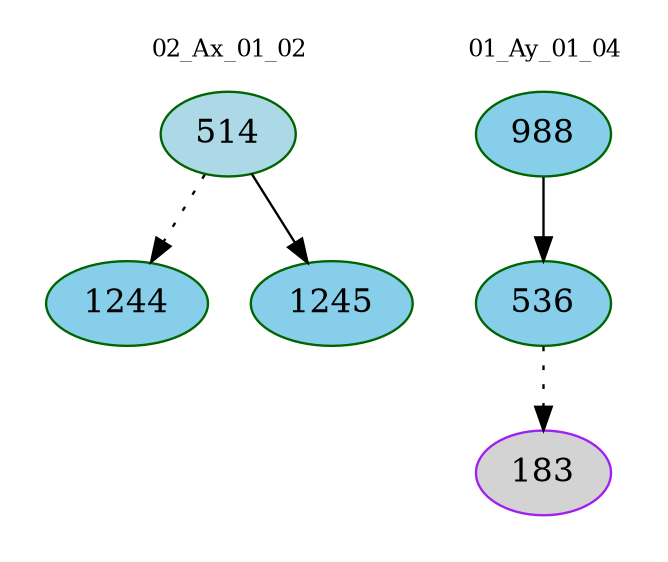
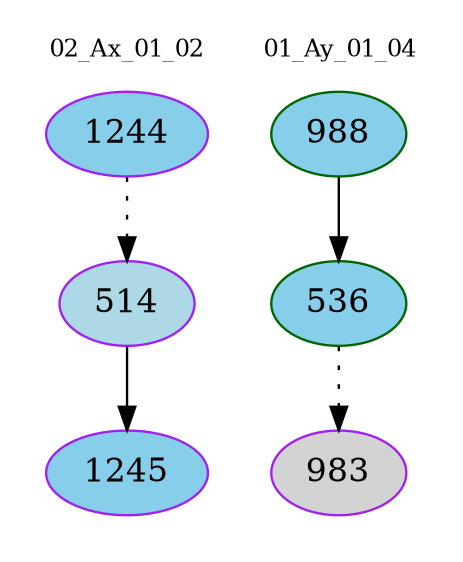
(228, 134) -> (127, 304)
(184, 208) -> (127, 207)
(127, 304) -> (127, 134)
(332, 304) -> (127, 473)
(543, 473) -> (339, 473)
